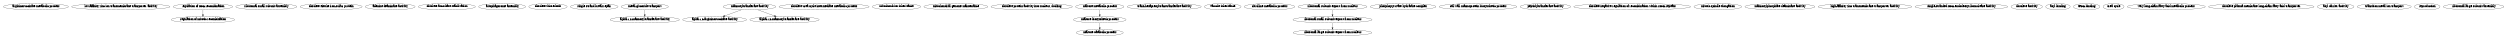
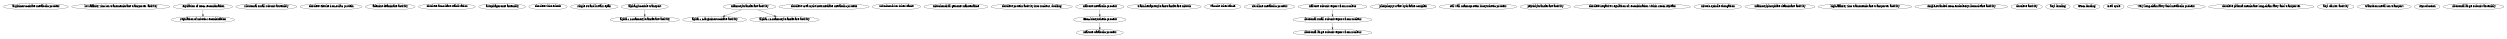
(645, 7) -> (645, 7)
(1164, 7) -> (1164, 7)
(1332, 7) -> (1332, 7)
(1100, 20) -> (1100, 20)
